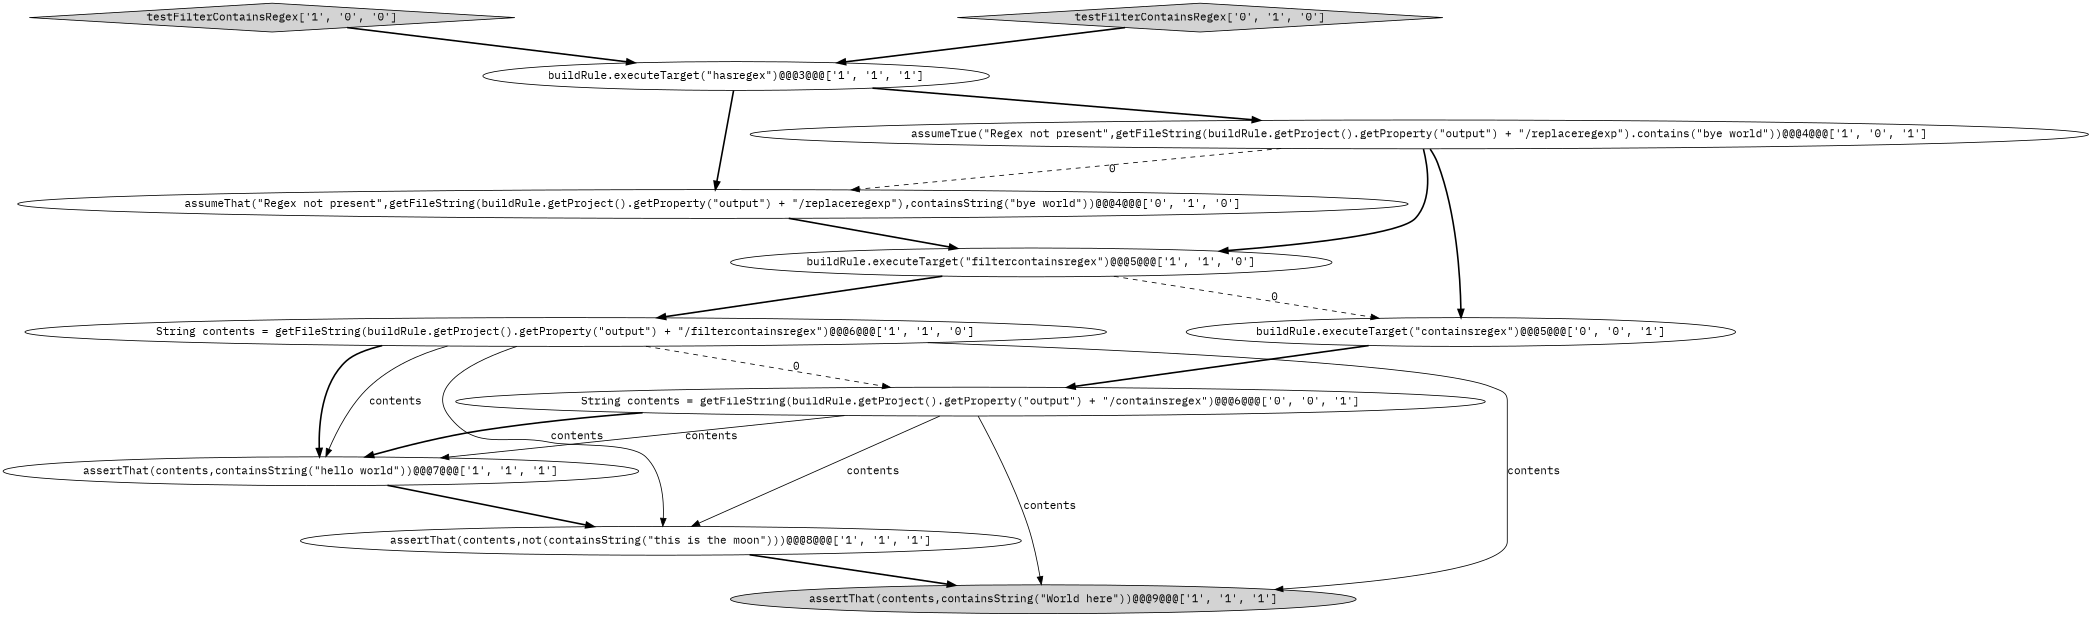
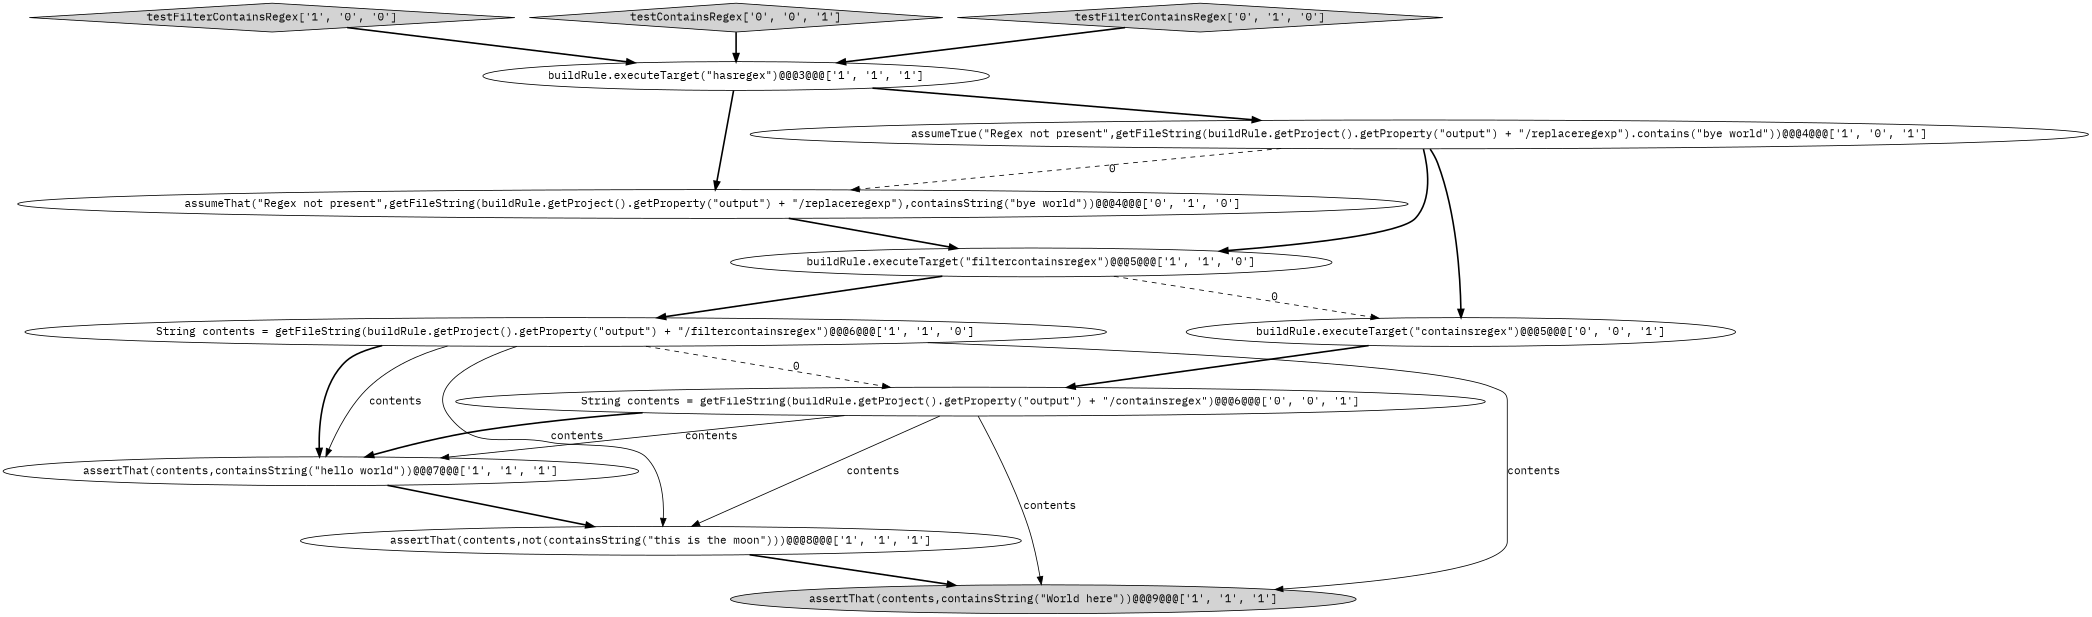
none -> (736, 18)
